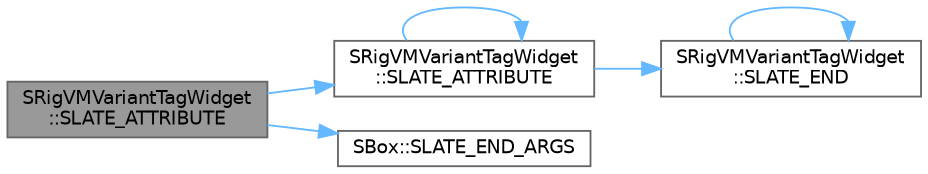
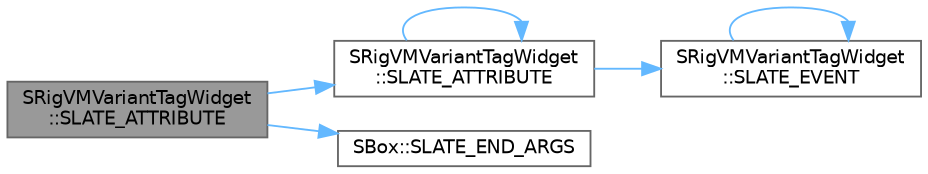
(791, 69) -> (791, 69)
